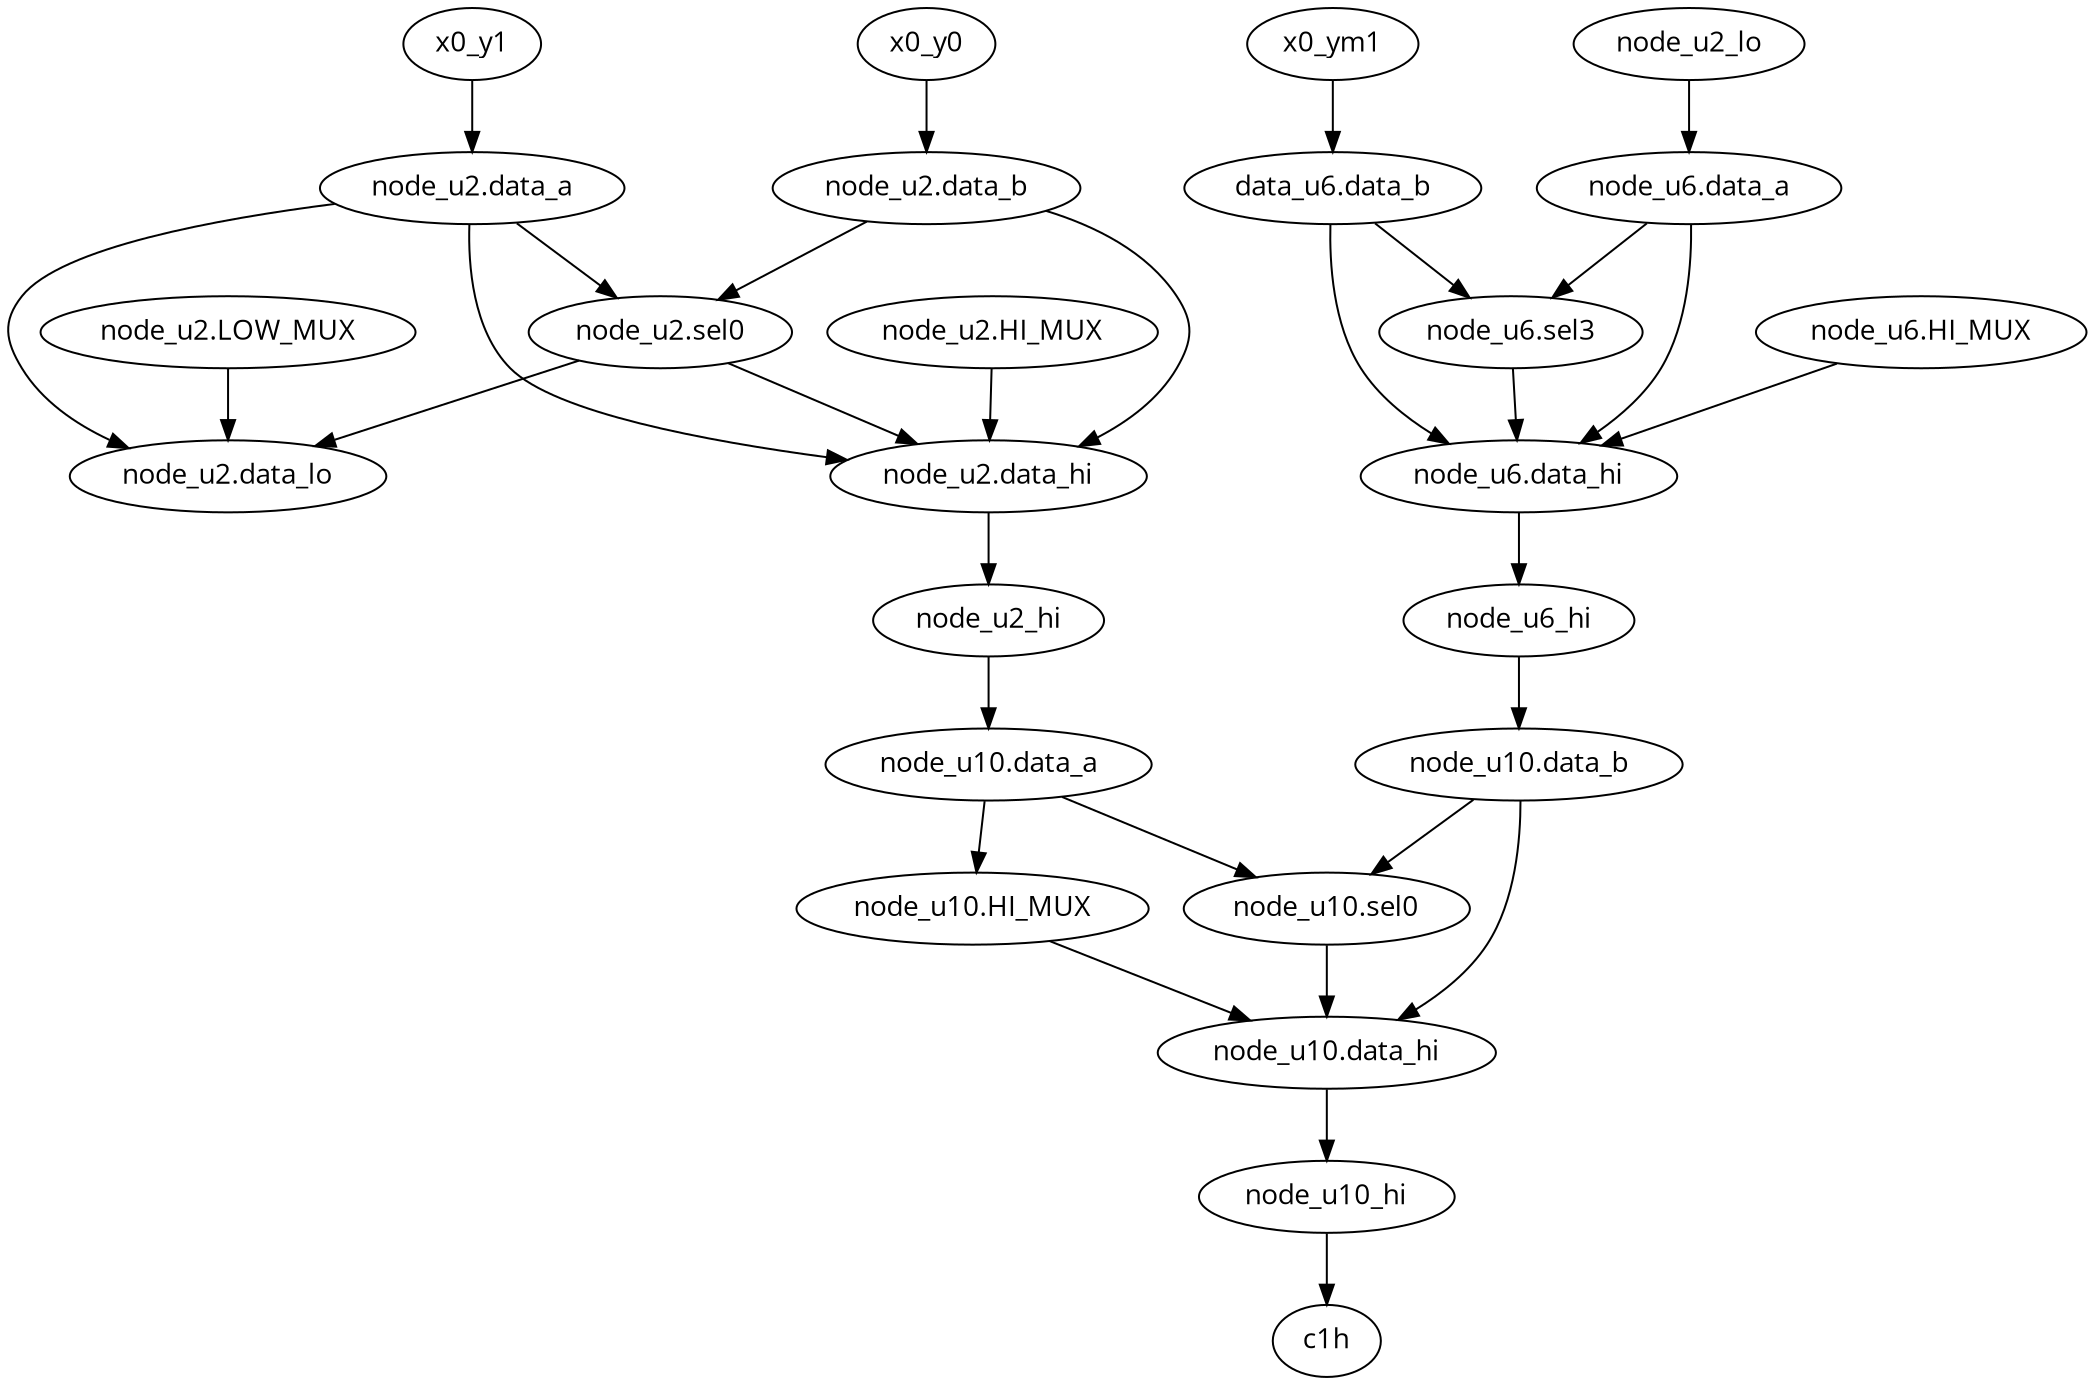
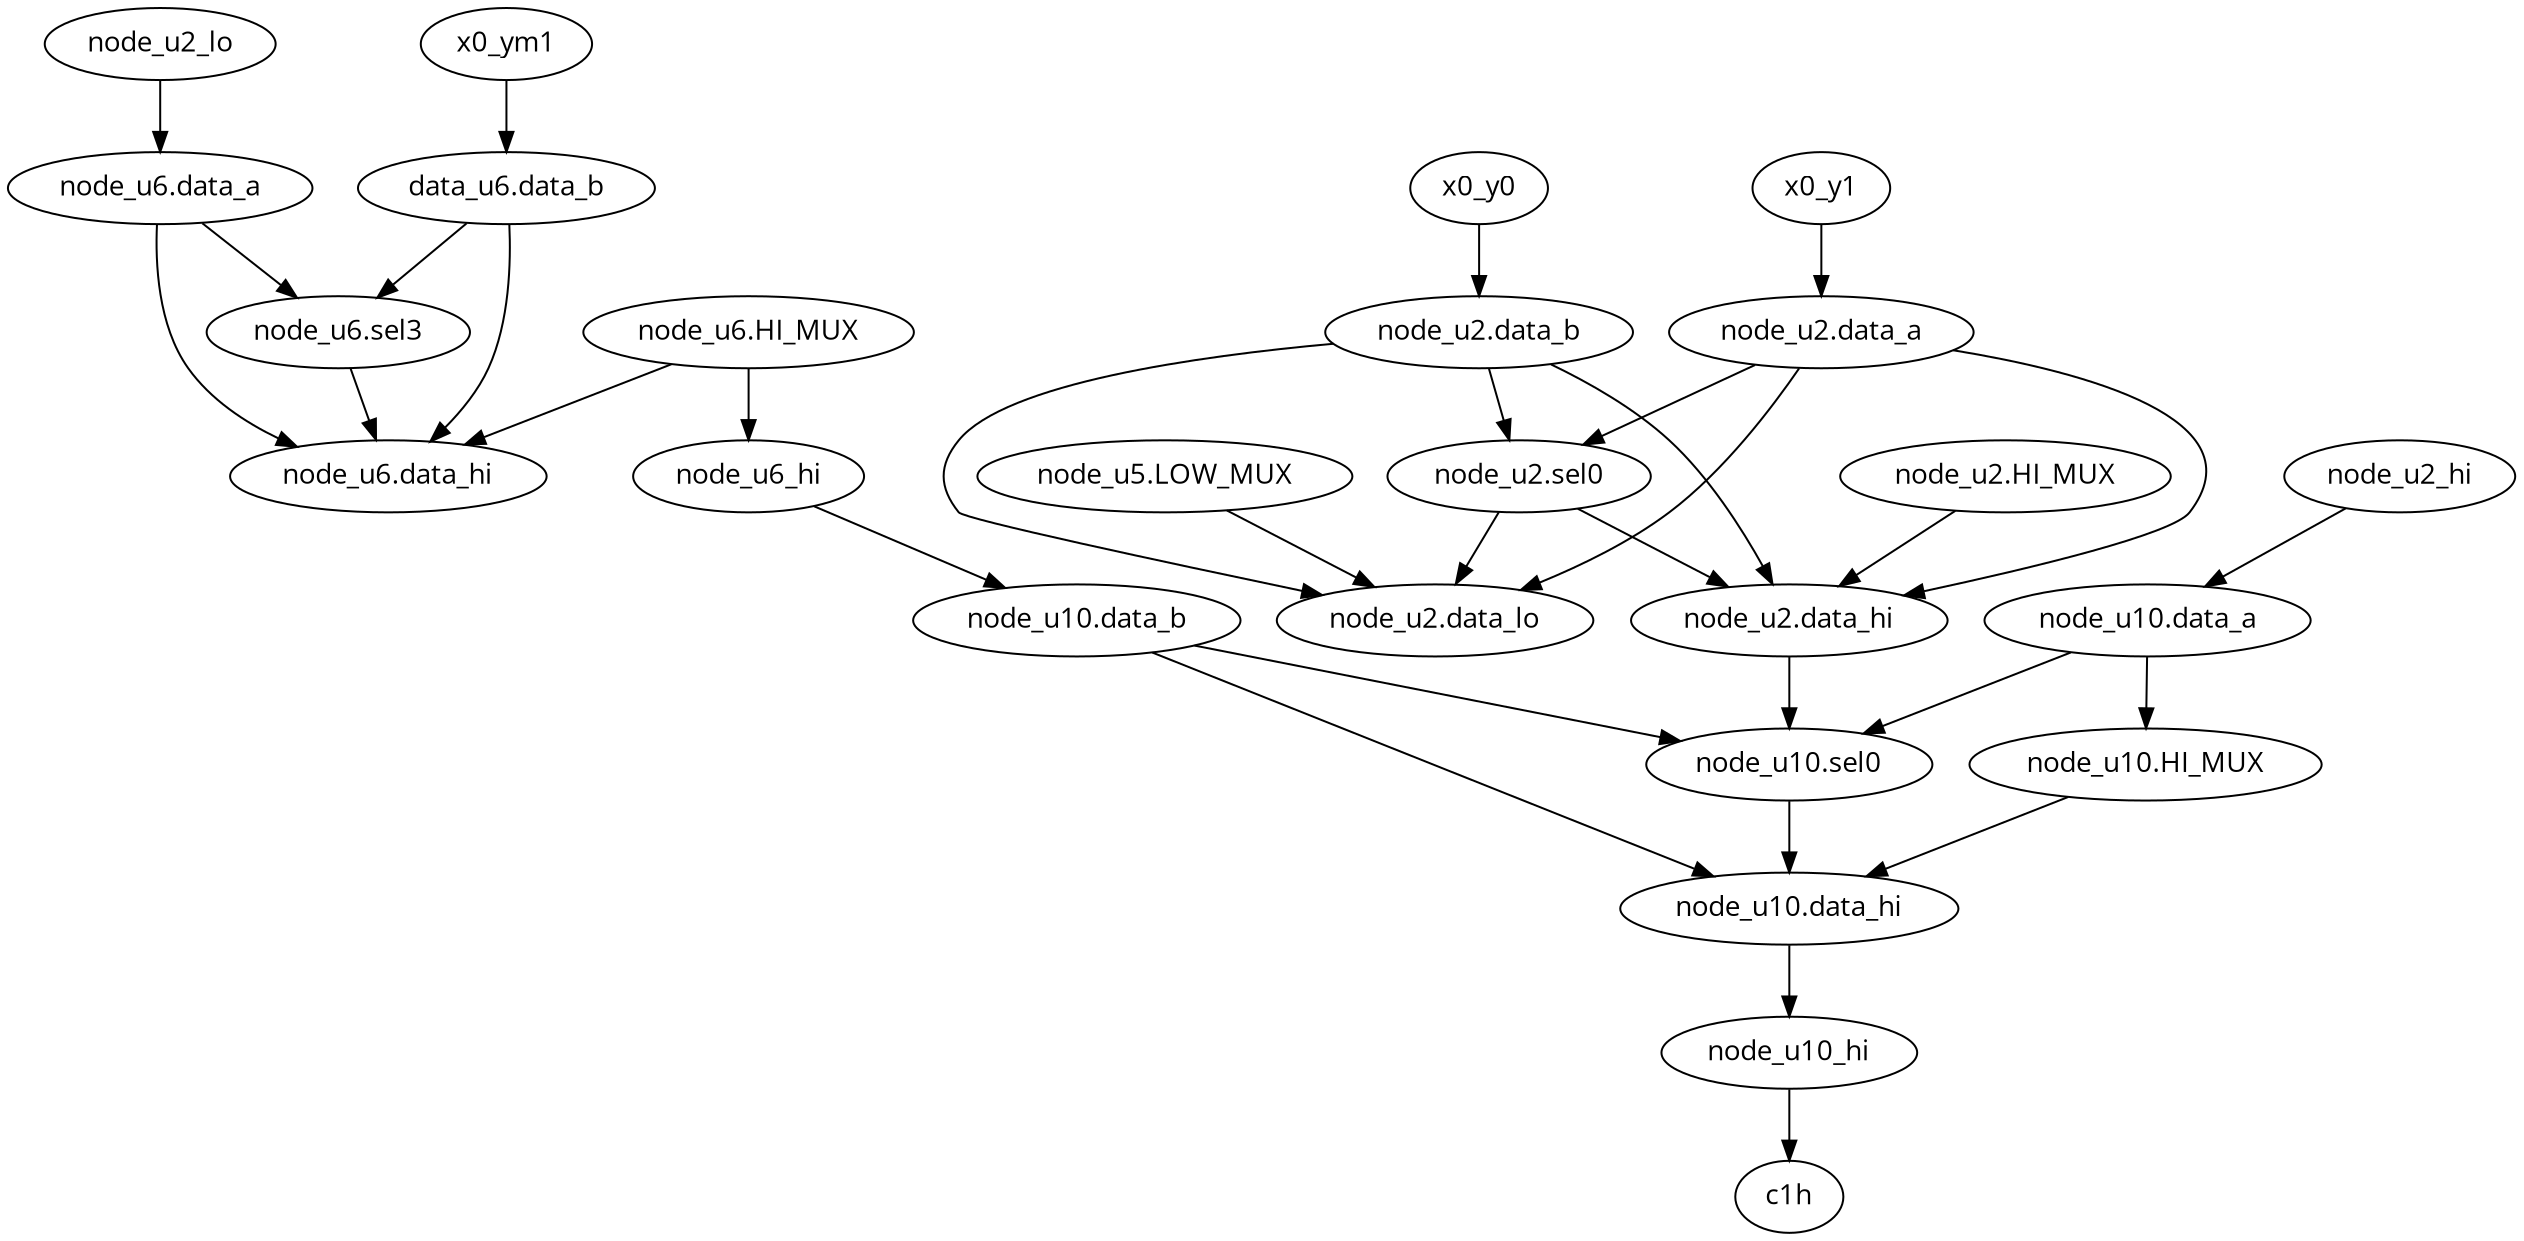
(228, 332) -> (1165, 476)
none -> (948, 457)
(989, 539) -> (1789, 683)
(1519, 539) -> (749, 394)
